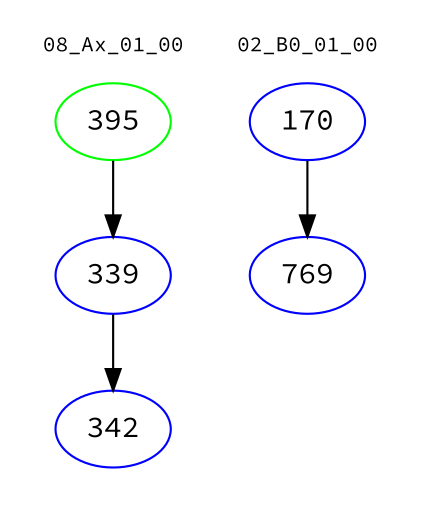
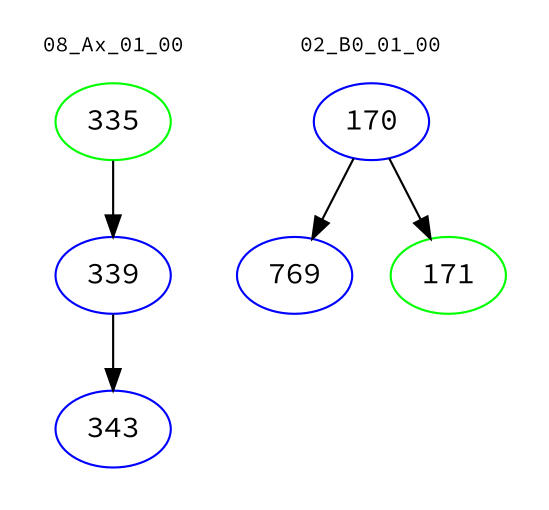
(113, 122) -> (113, 122)
none -> (448, 275)
(113, 429) -> (113, 429)
